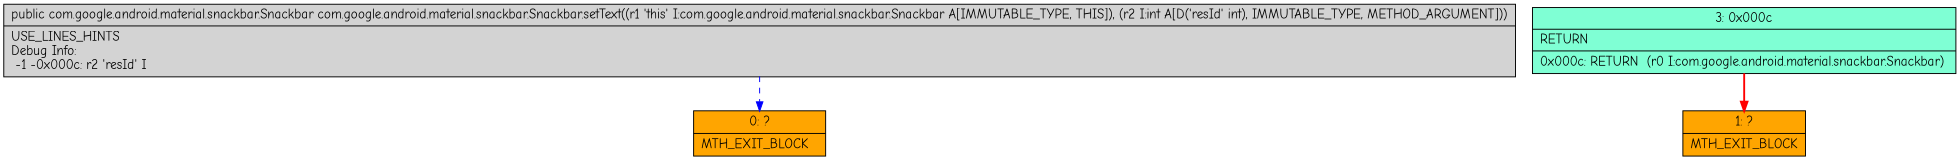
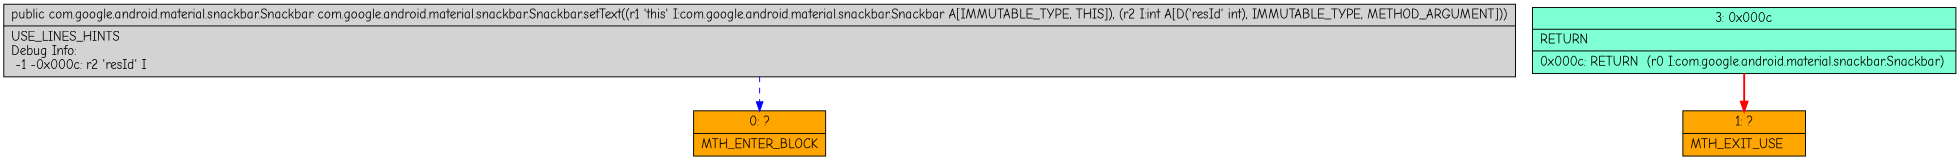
(755, 144) -> (760, 144)
(1744, 144) -> (1737, 144)
